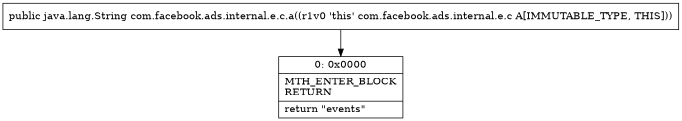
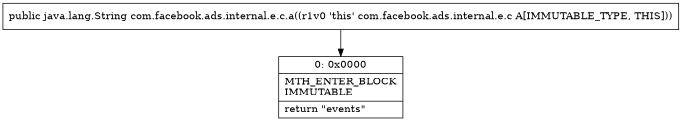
(308, 92) -> (319, 92)
